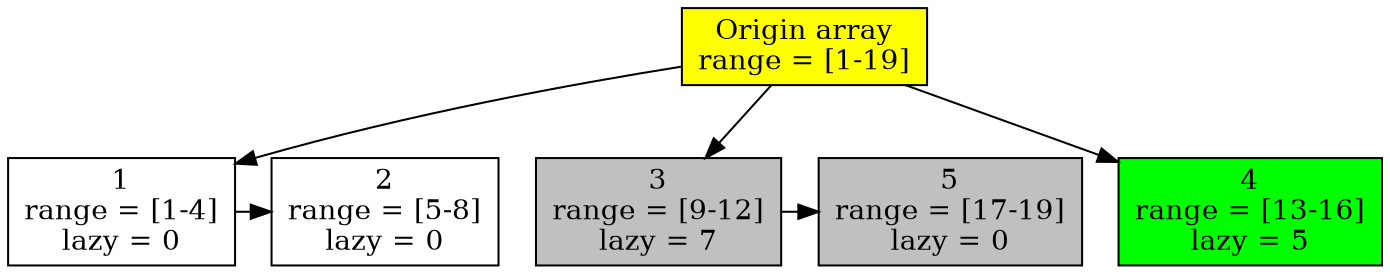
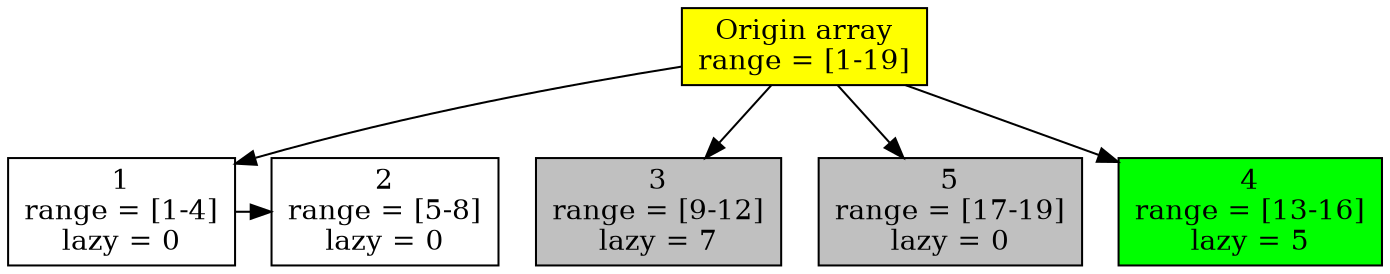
(790, 212) -> (864, 114)
